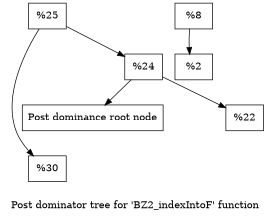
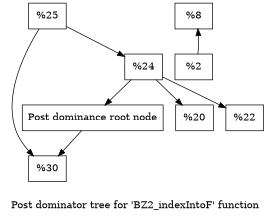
(189, 38) -> (198, 45)
none -> (194, 118)
none -> (72, 141)
